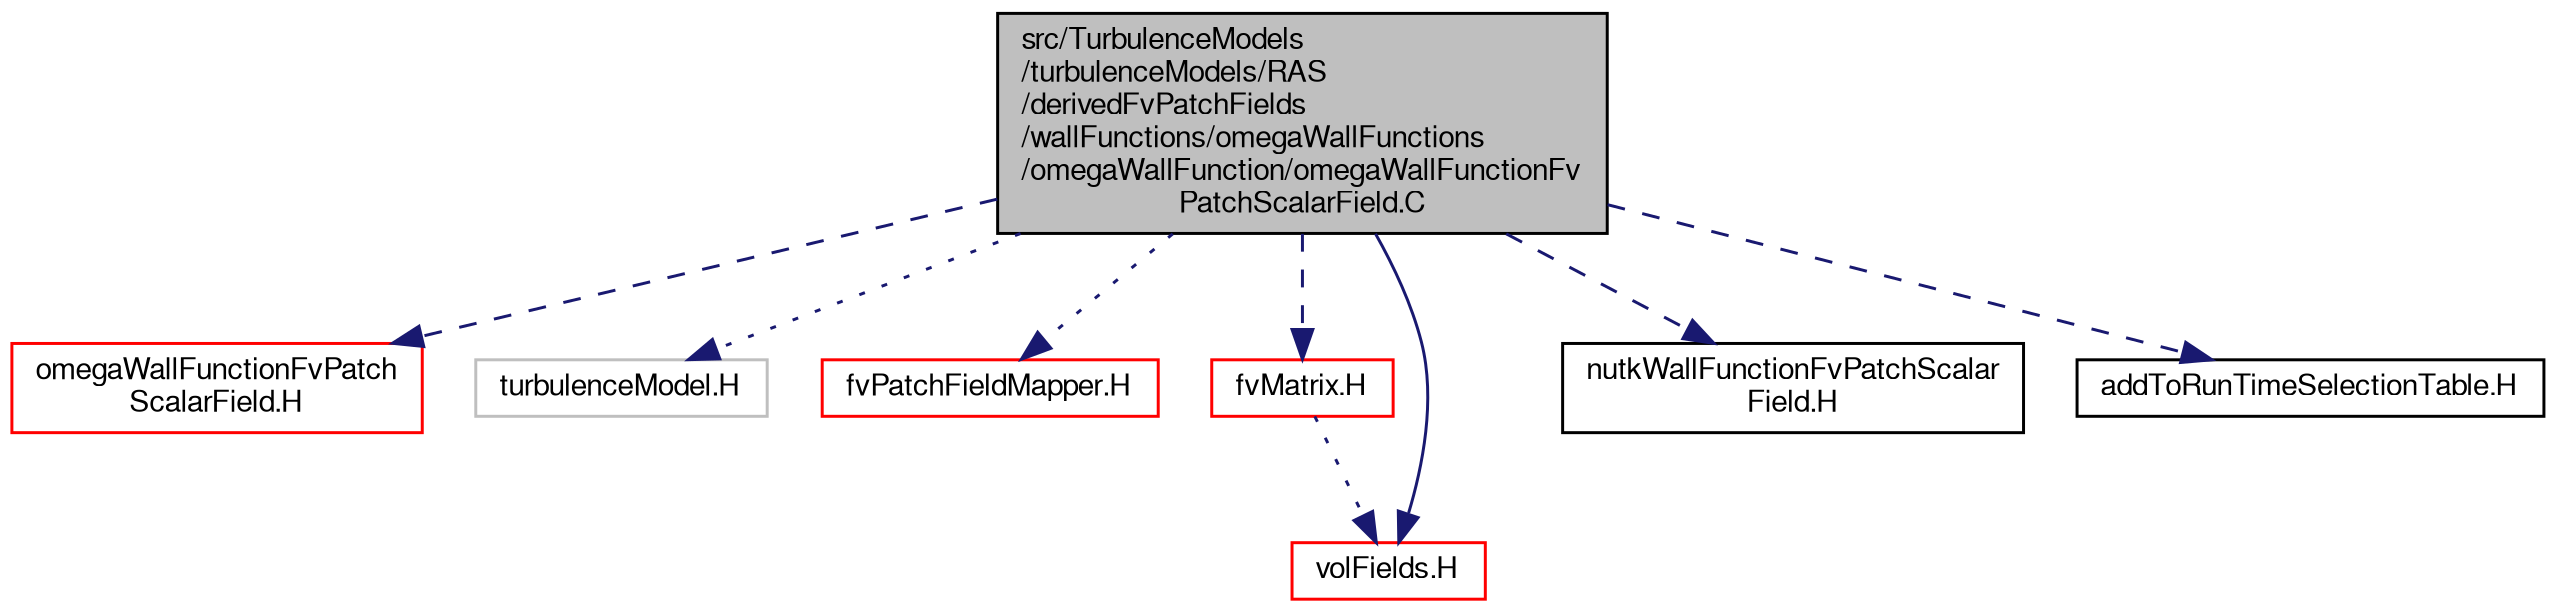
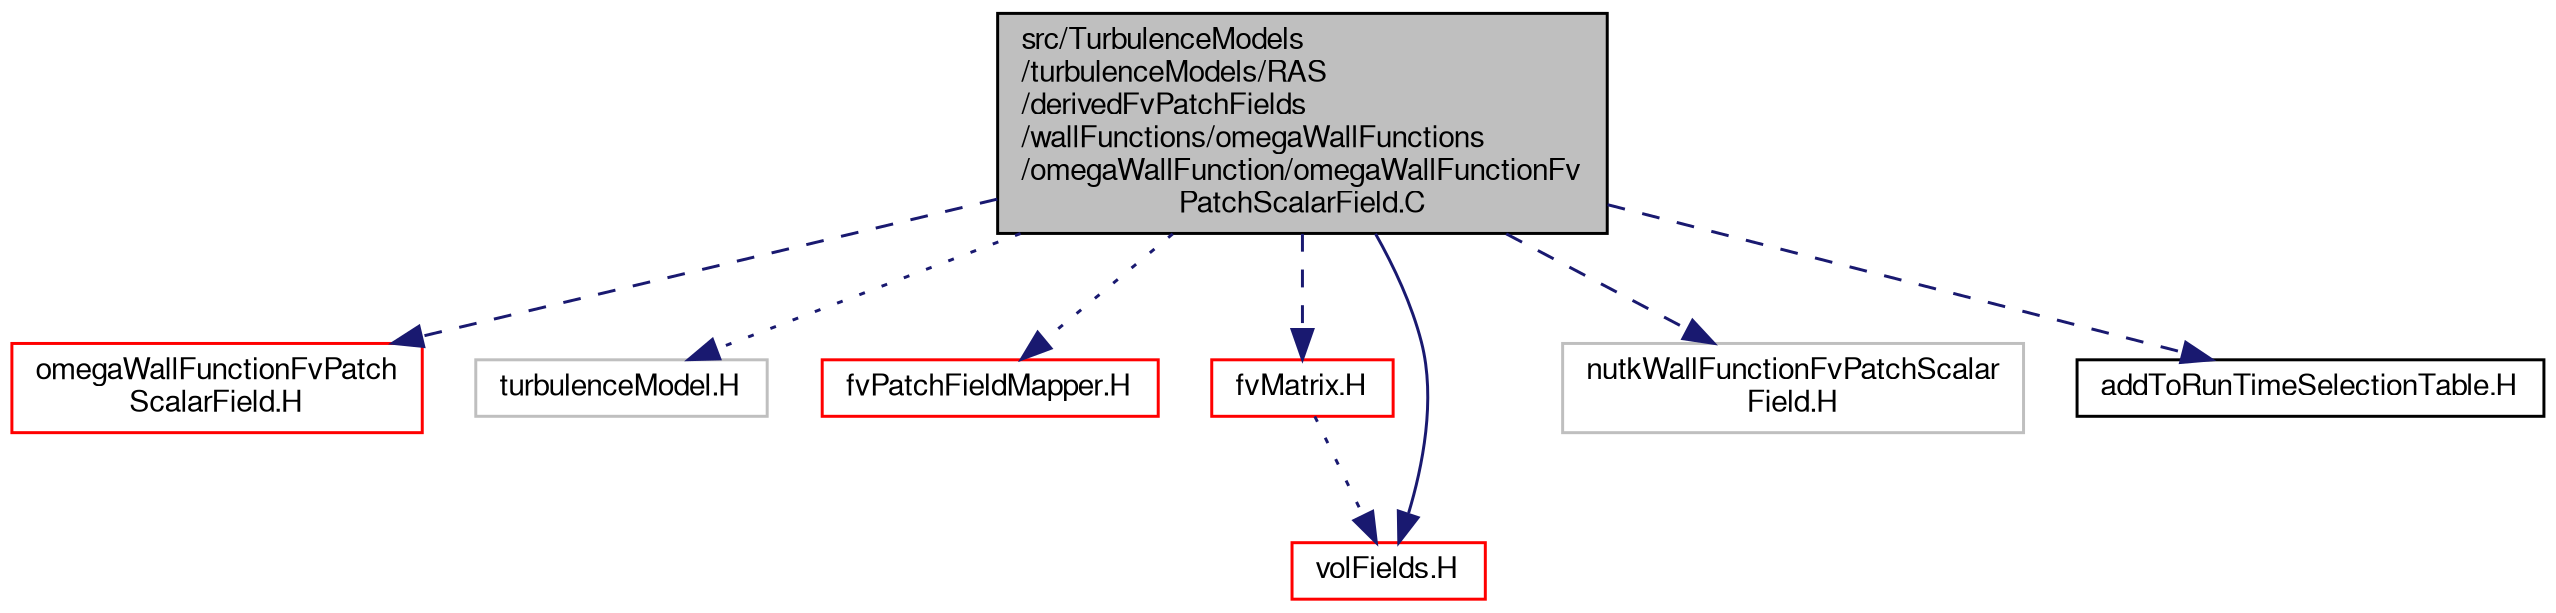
(1793, 388) -> (1793, 388)
